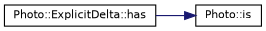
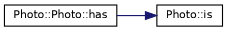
(80, 16) -> (61, 16)
